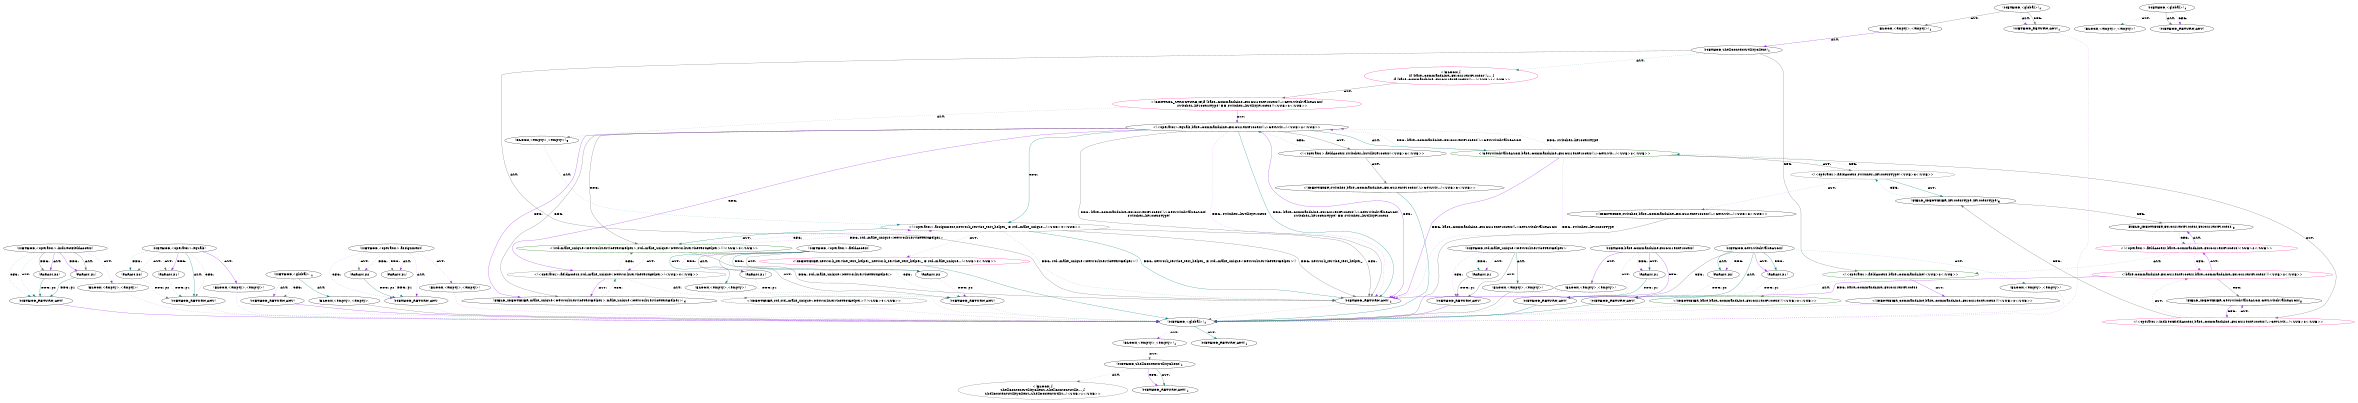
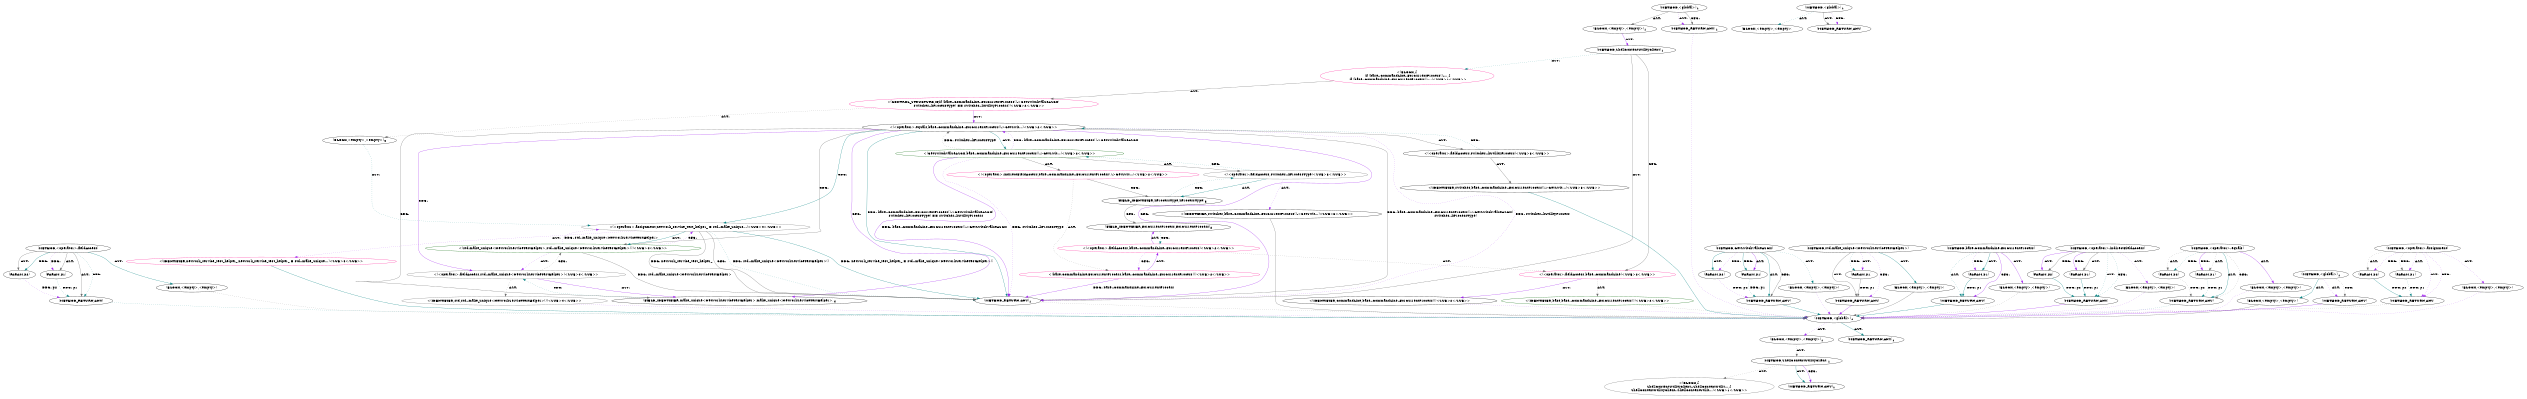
(1901, 275) -> (1597, 275)
(2244, 301) -> none
